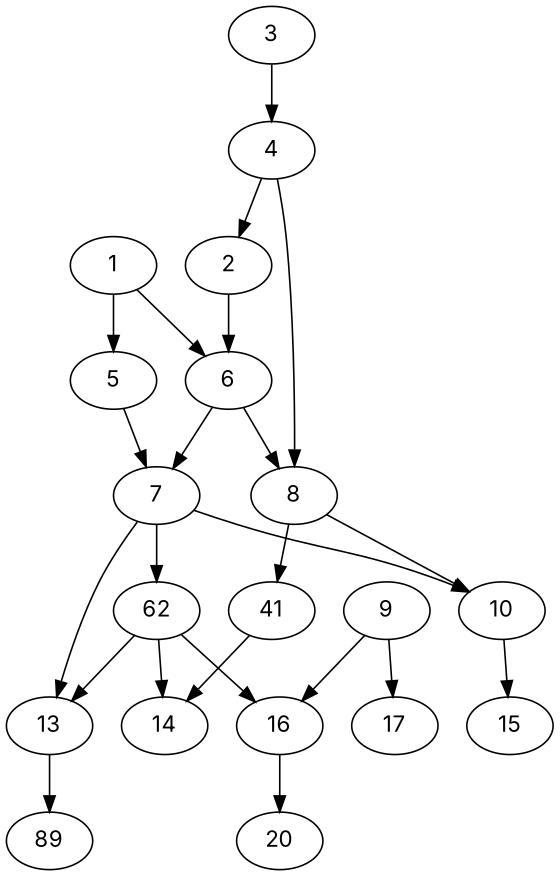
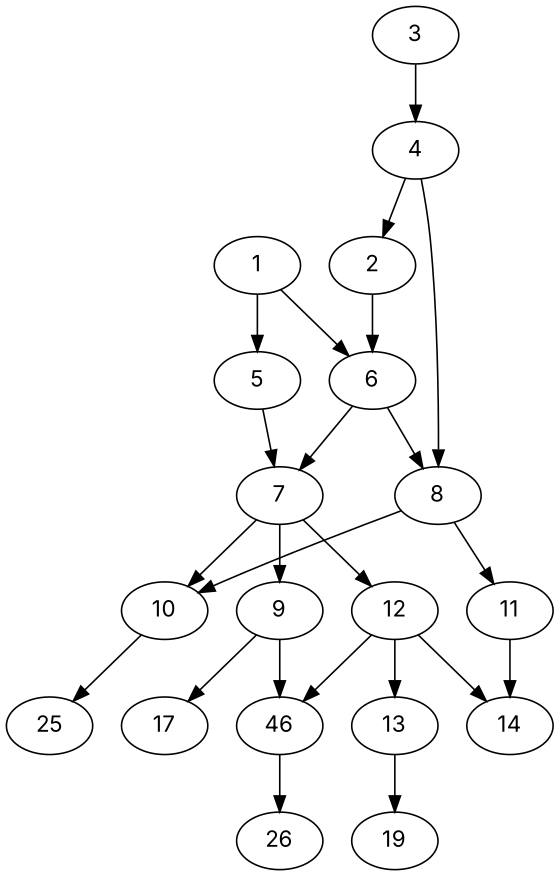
(91, 598) -> (280, 545)
(157, 611) -> (395, 611)
(272, 611) -> (510, 611)
(280, 726) -> (280, 726)
(510, 726) -> (50, 726)
(50, 841) -> (395, 841)
(280, 841) -> (280, 841)
